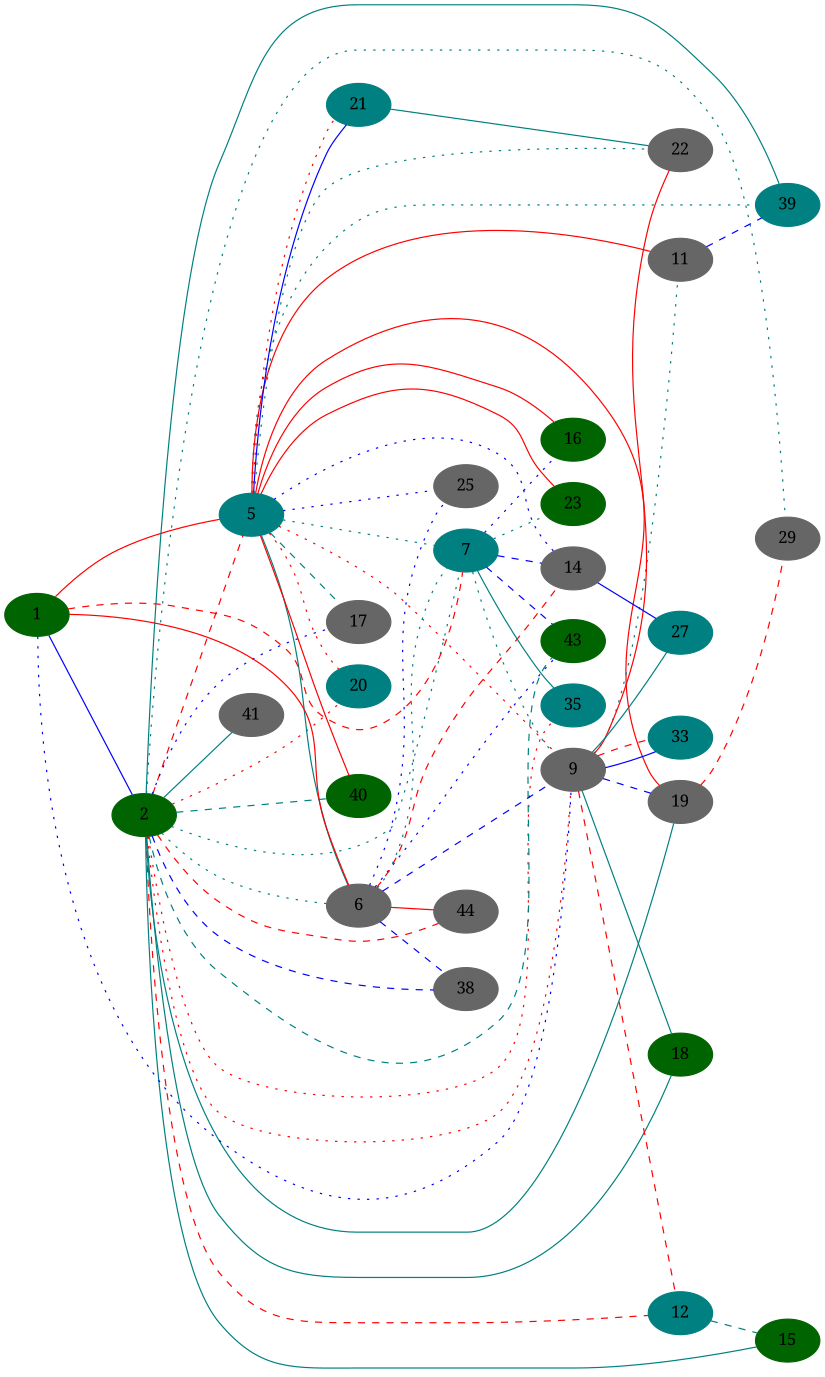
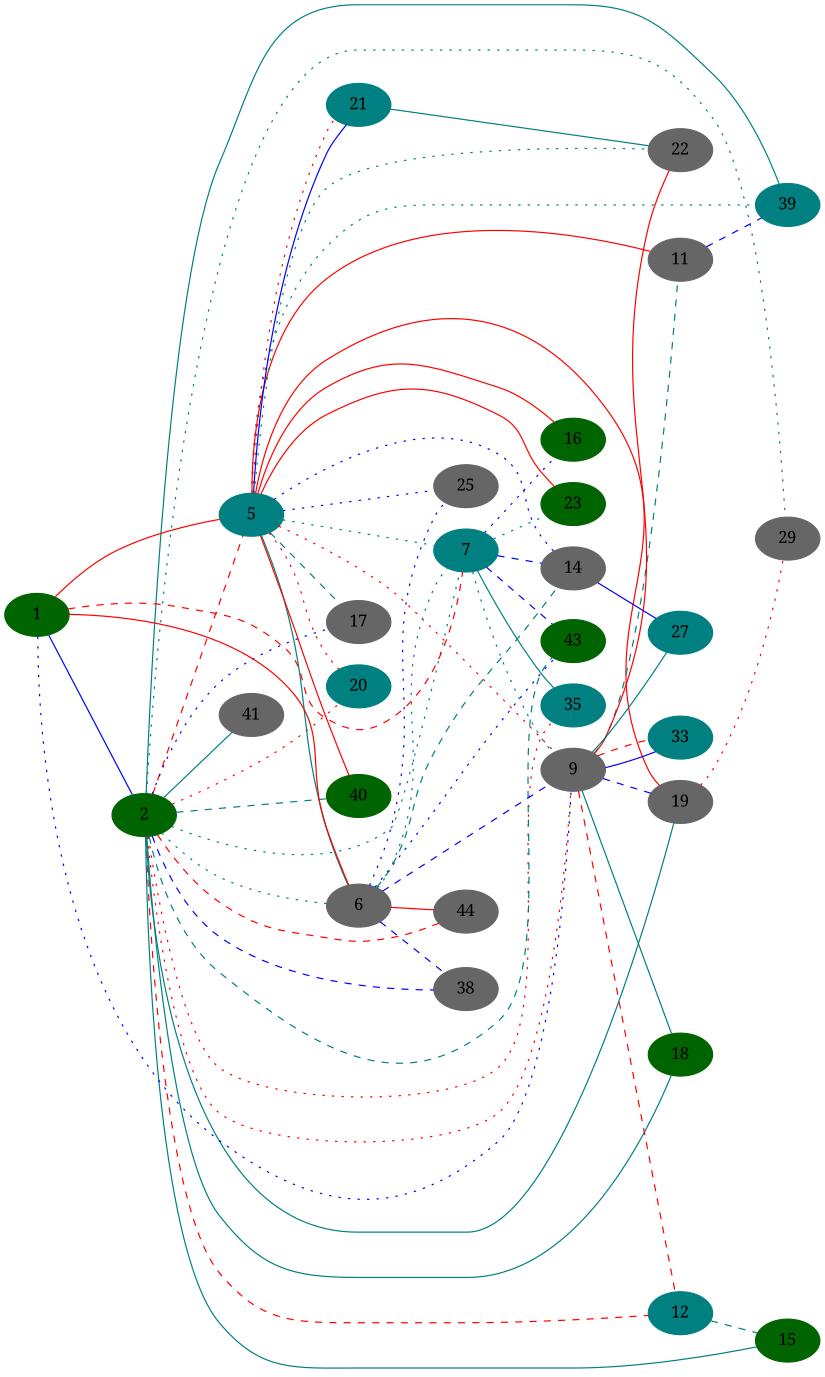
(653, 522) -> (653, 522)
(753, 677) -> (753, 677)
(449, 727) -> (449, 727)
